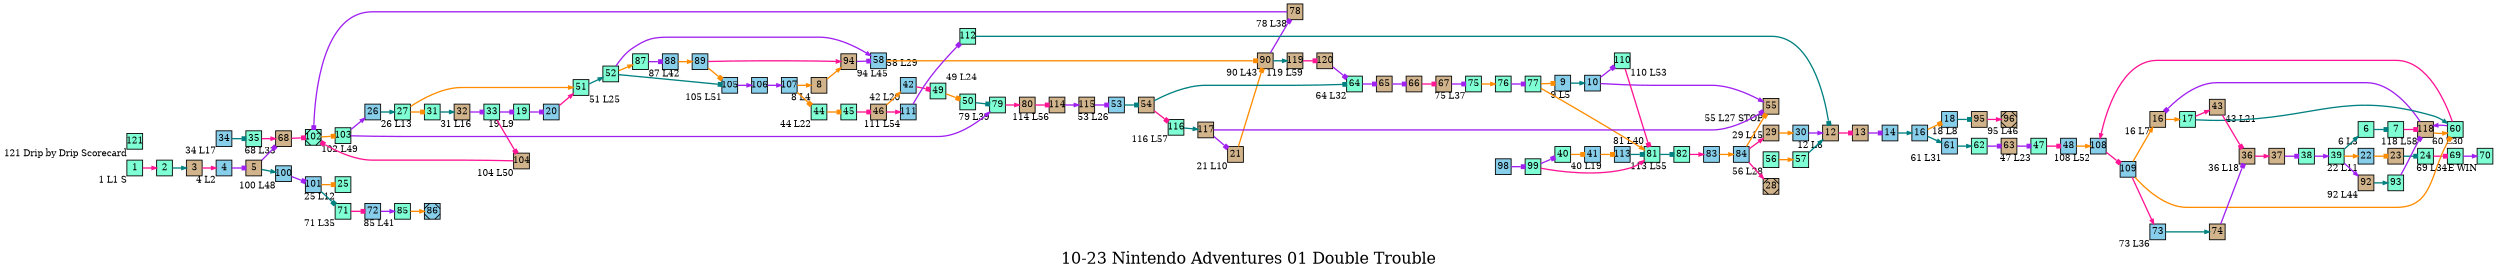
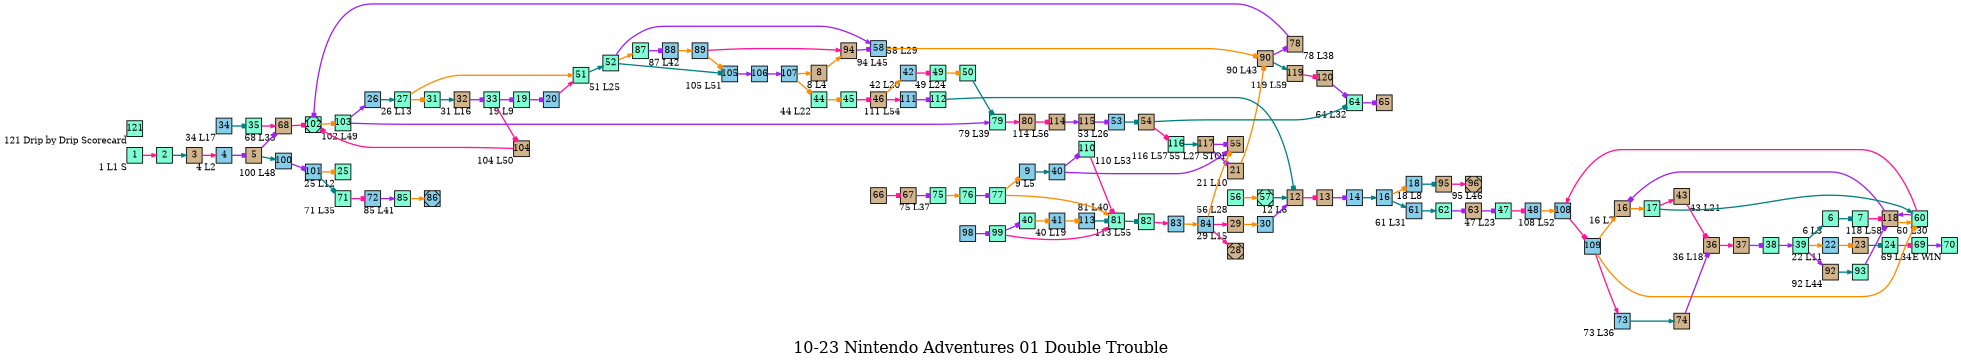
(1592, 83) -> (1057, 172)
(1397, 84) -> none
(1801, 160) -> (1265, 198)
